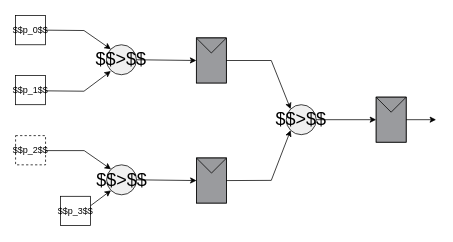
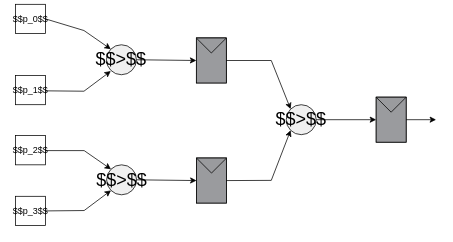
(30, 30) -> (30, 19)
(30, 150) -> (30, 150)
(75, 211) -> (30, 211)
